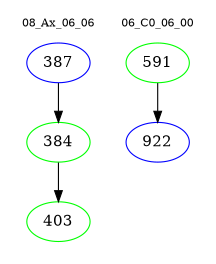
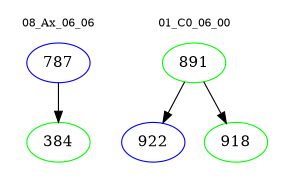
(158, 24) -> (195, 24)
(58, 63) -> (58, 63)
(158, 63) -> (194, 63)
none -> (236, 142)
(58, 222) -> none
